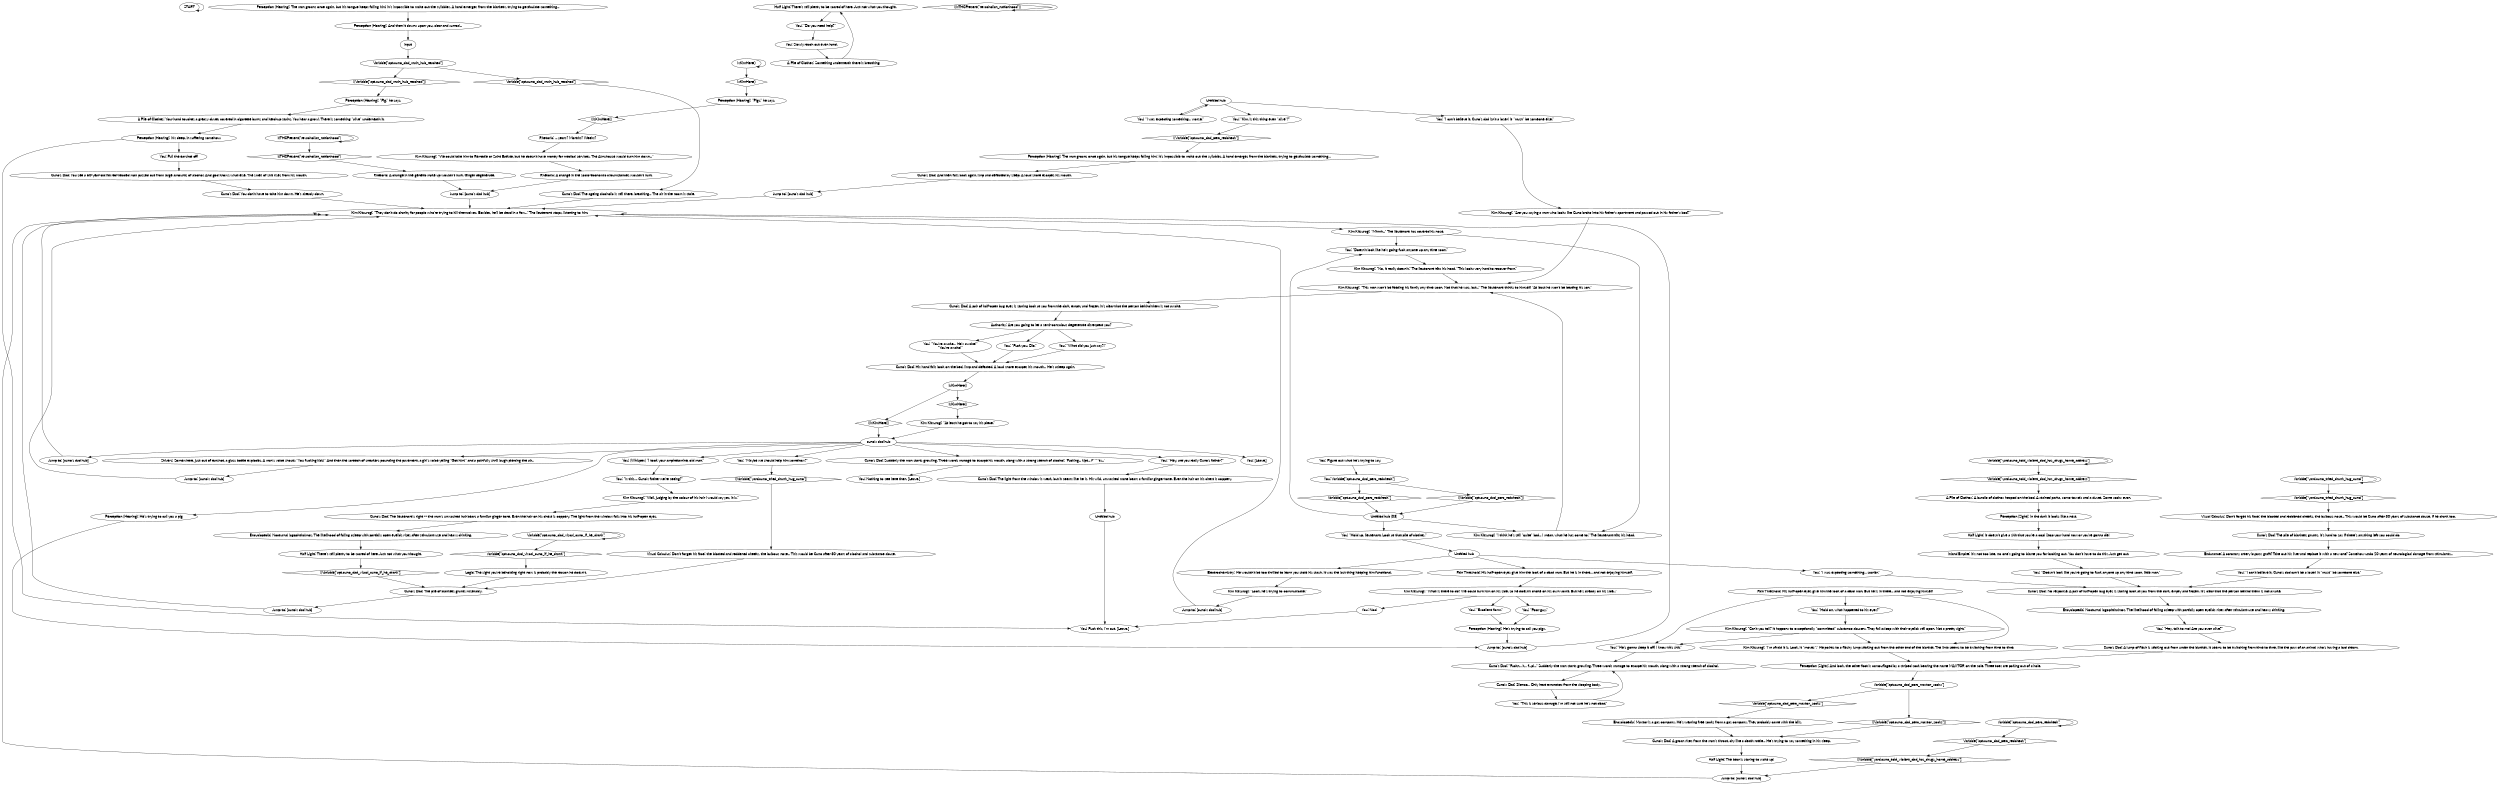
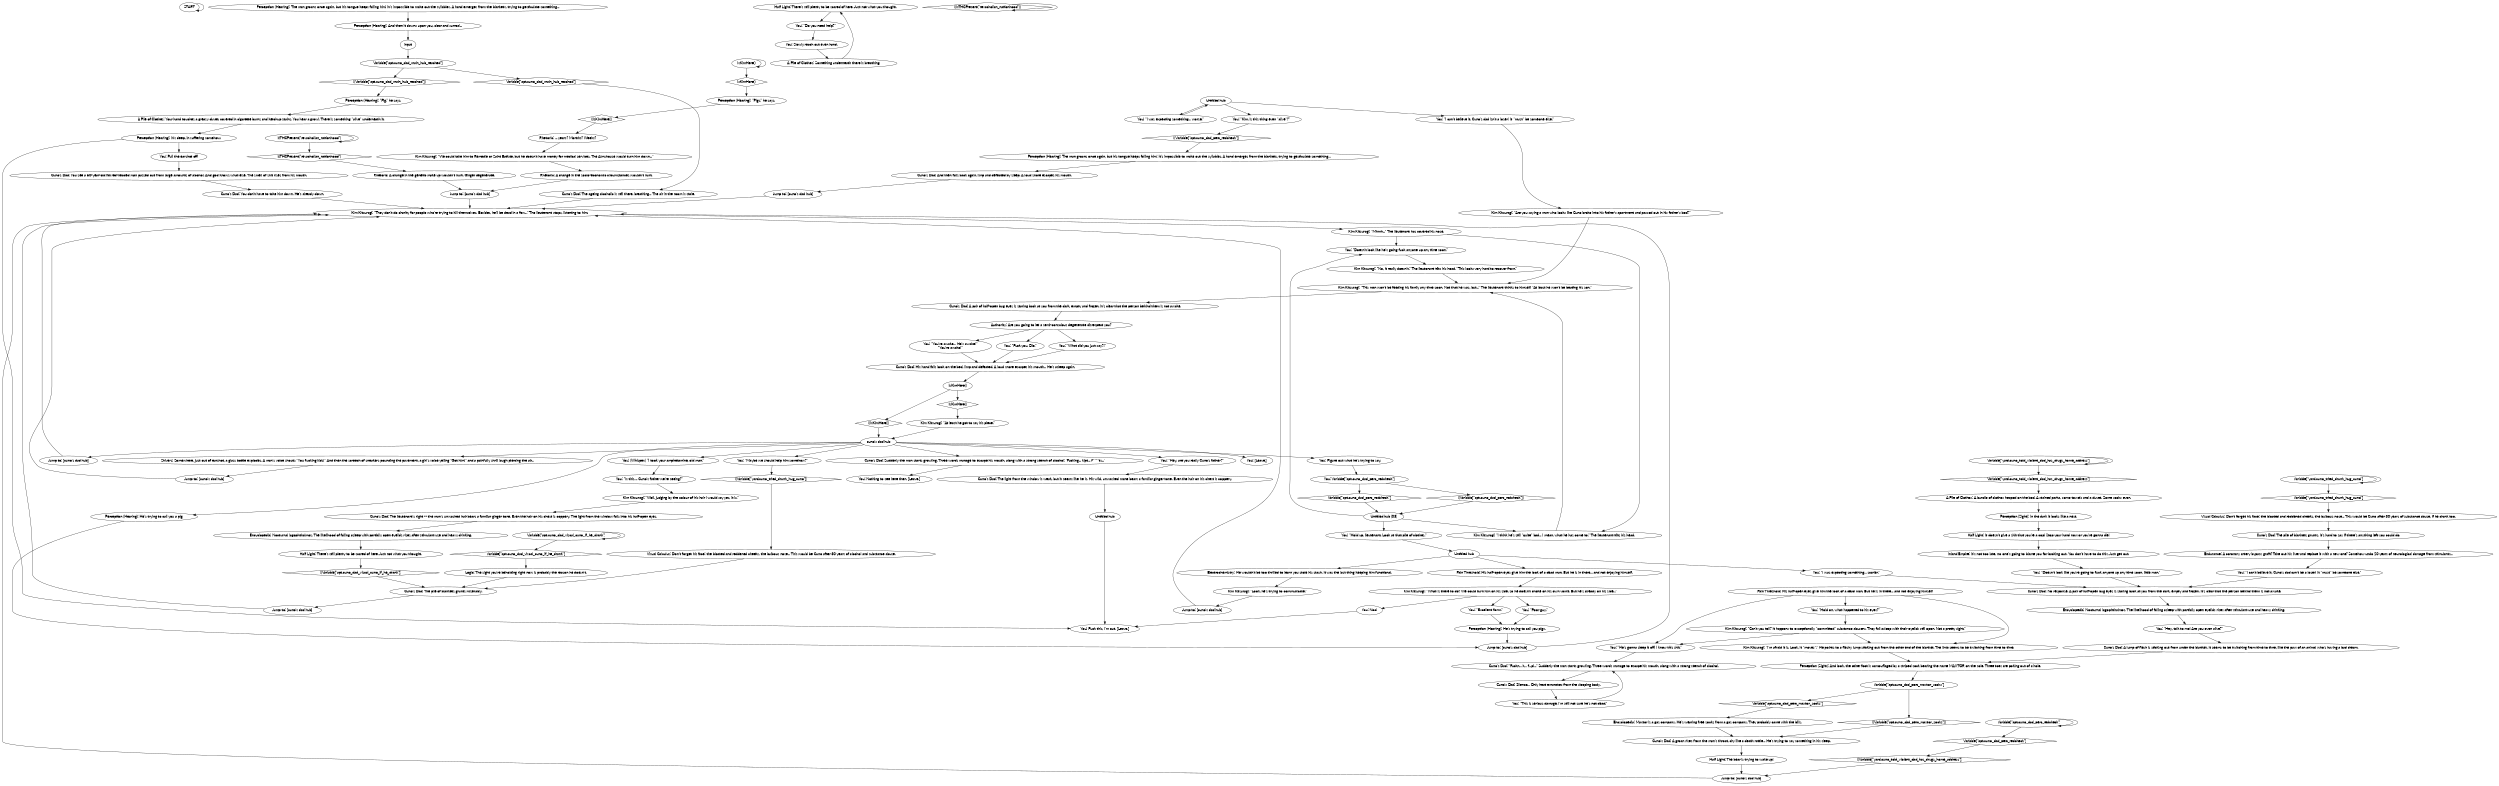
none -> (1104, 449)
(1741, 760) -> (1741, 760)
